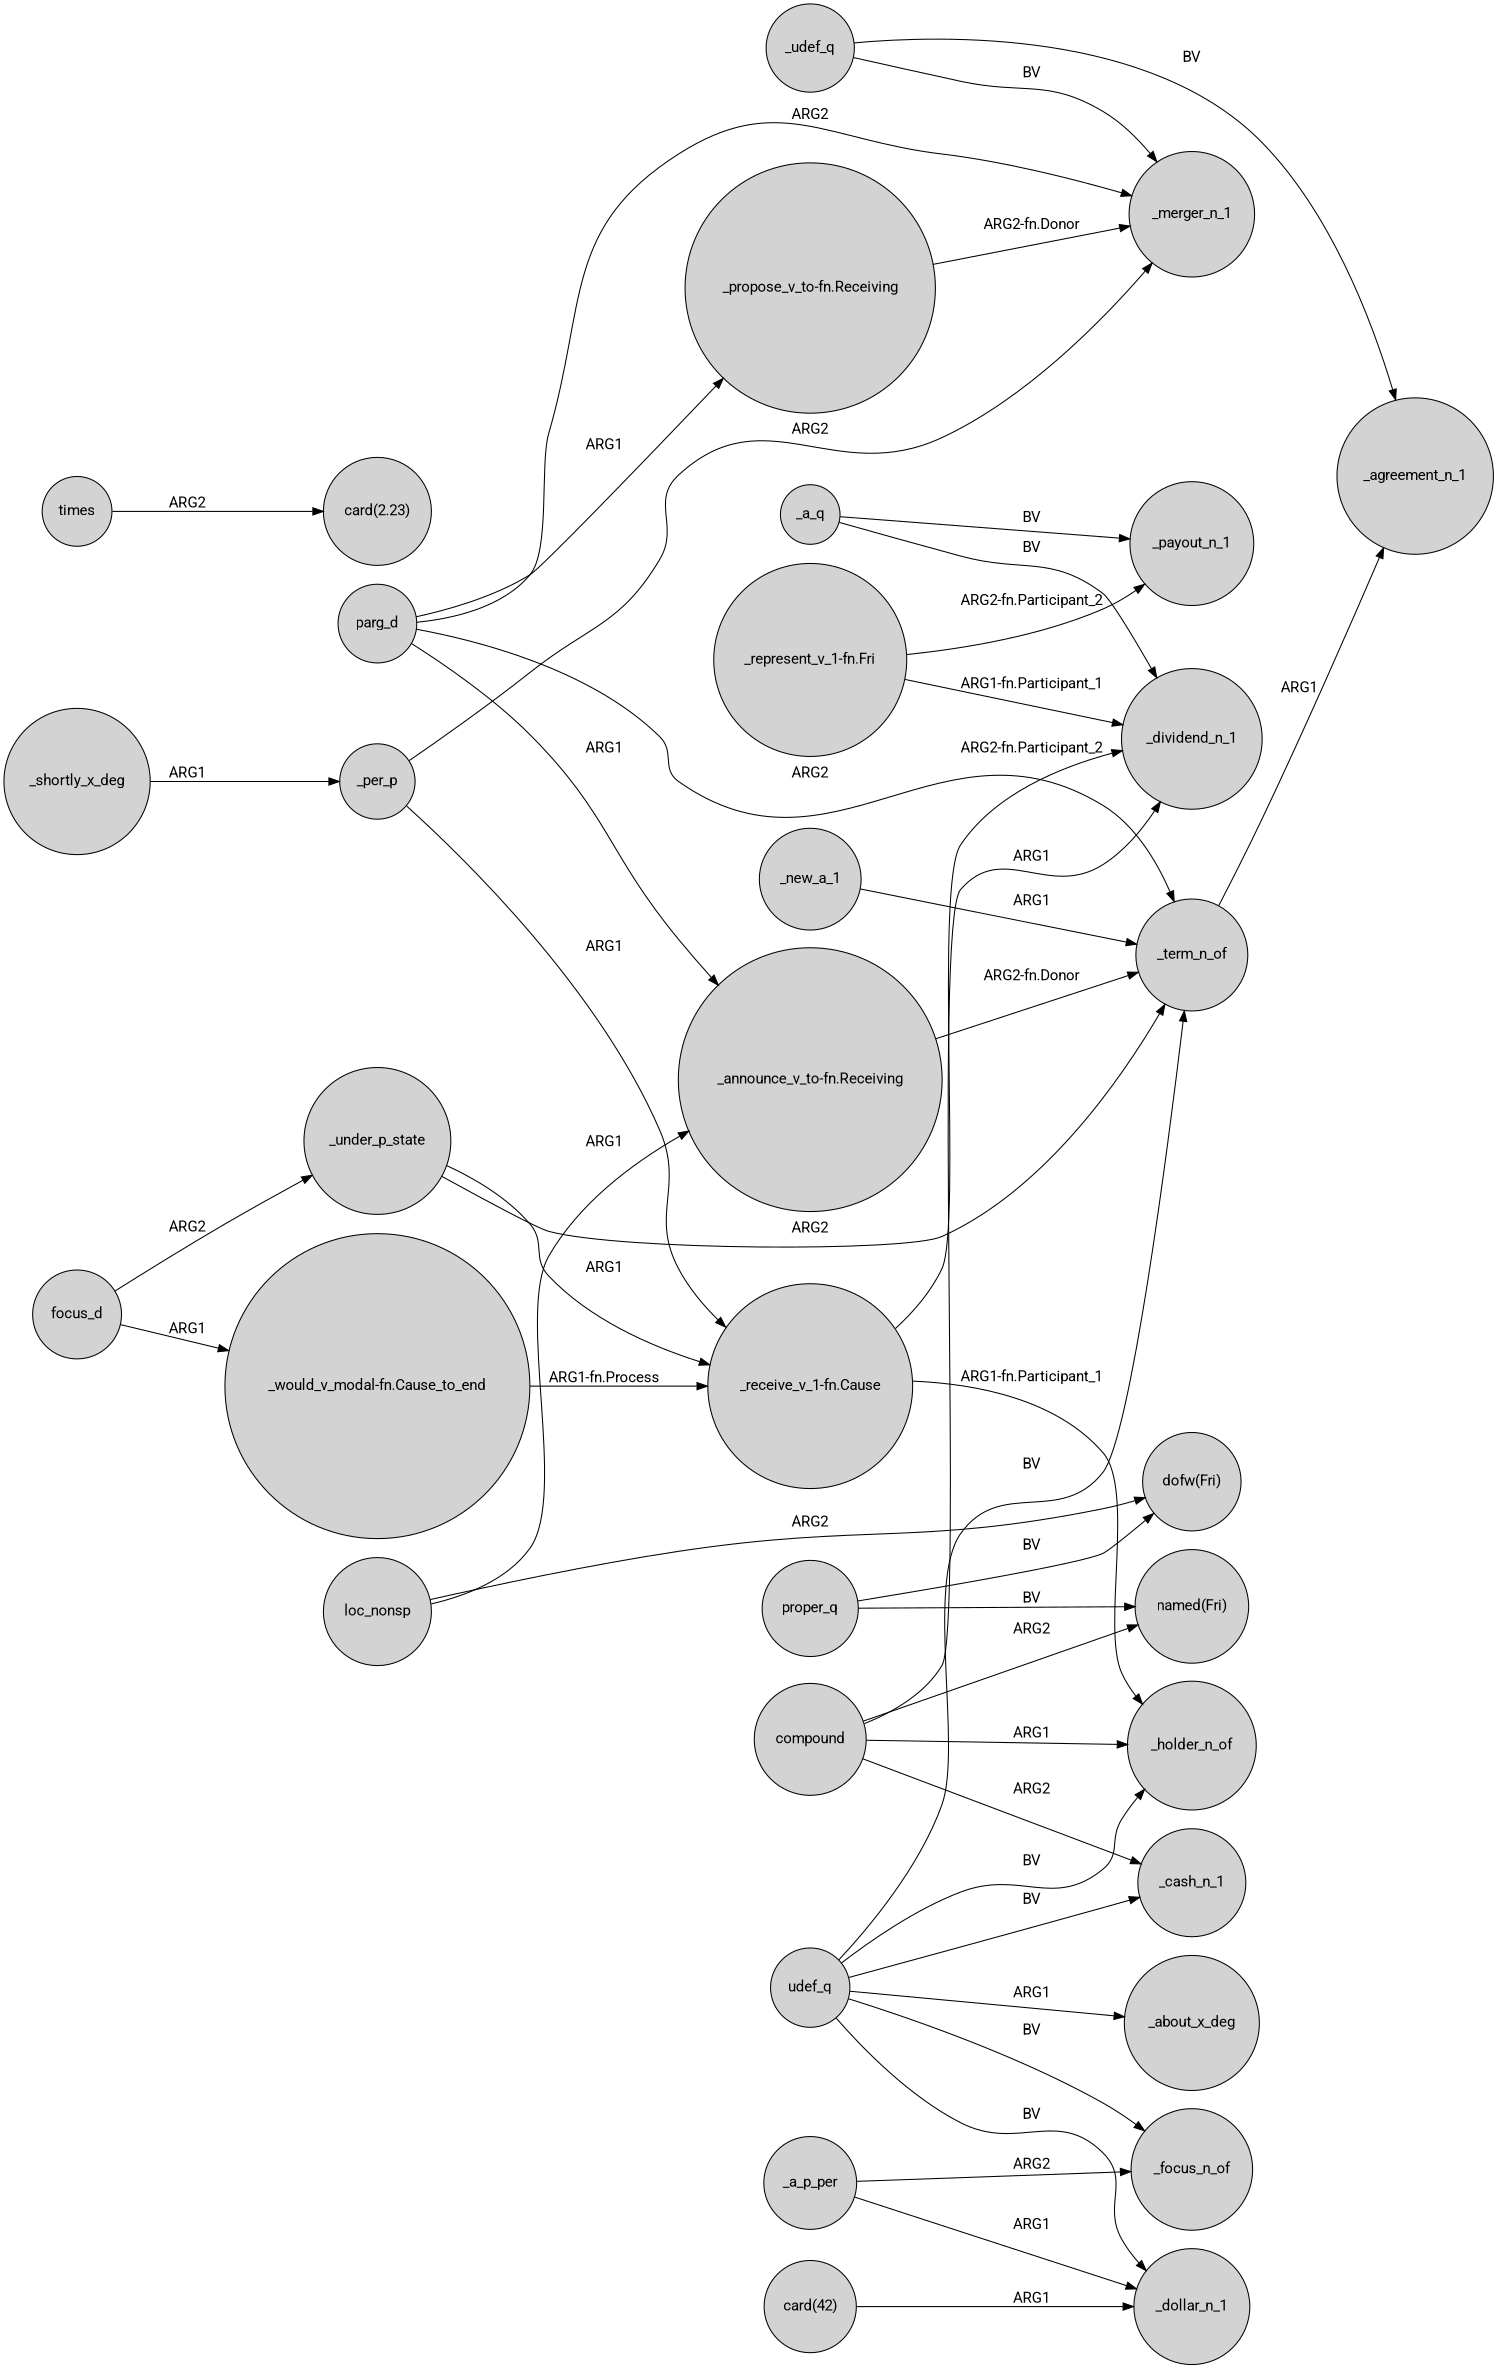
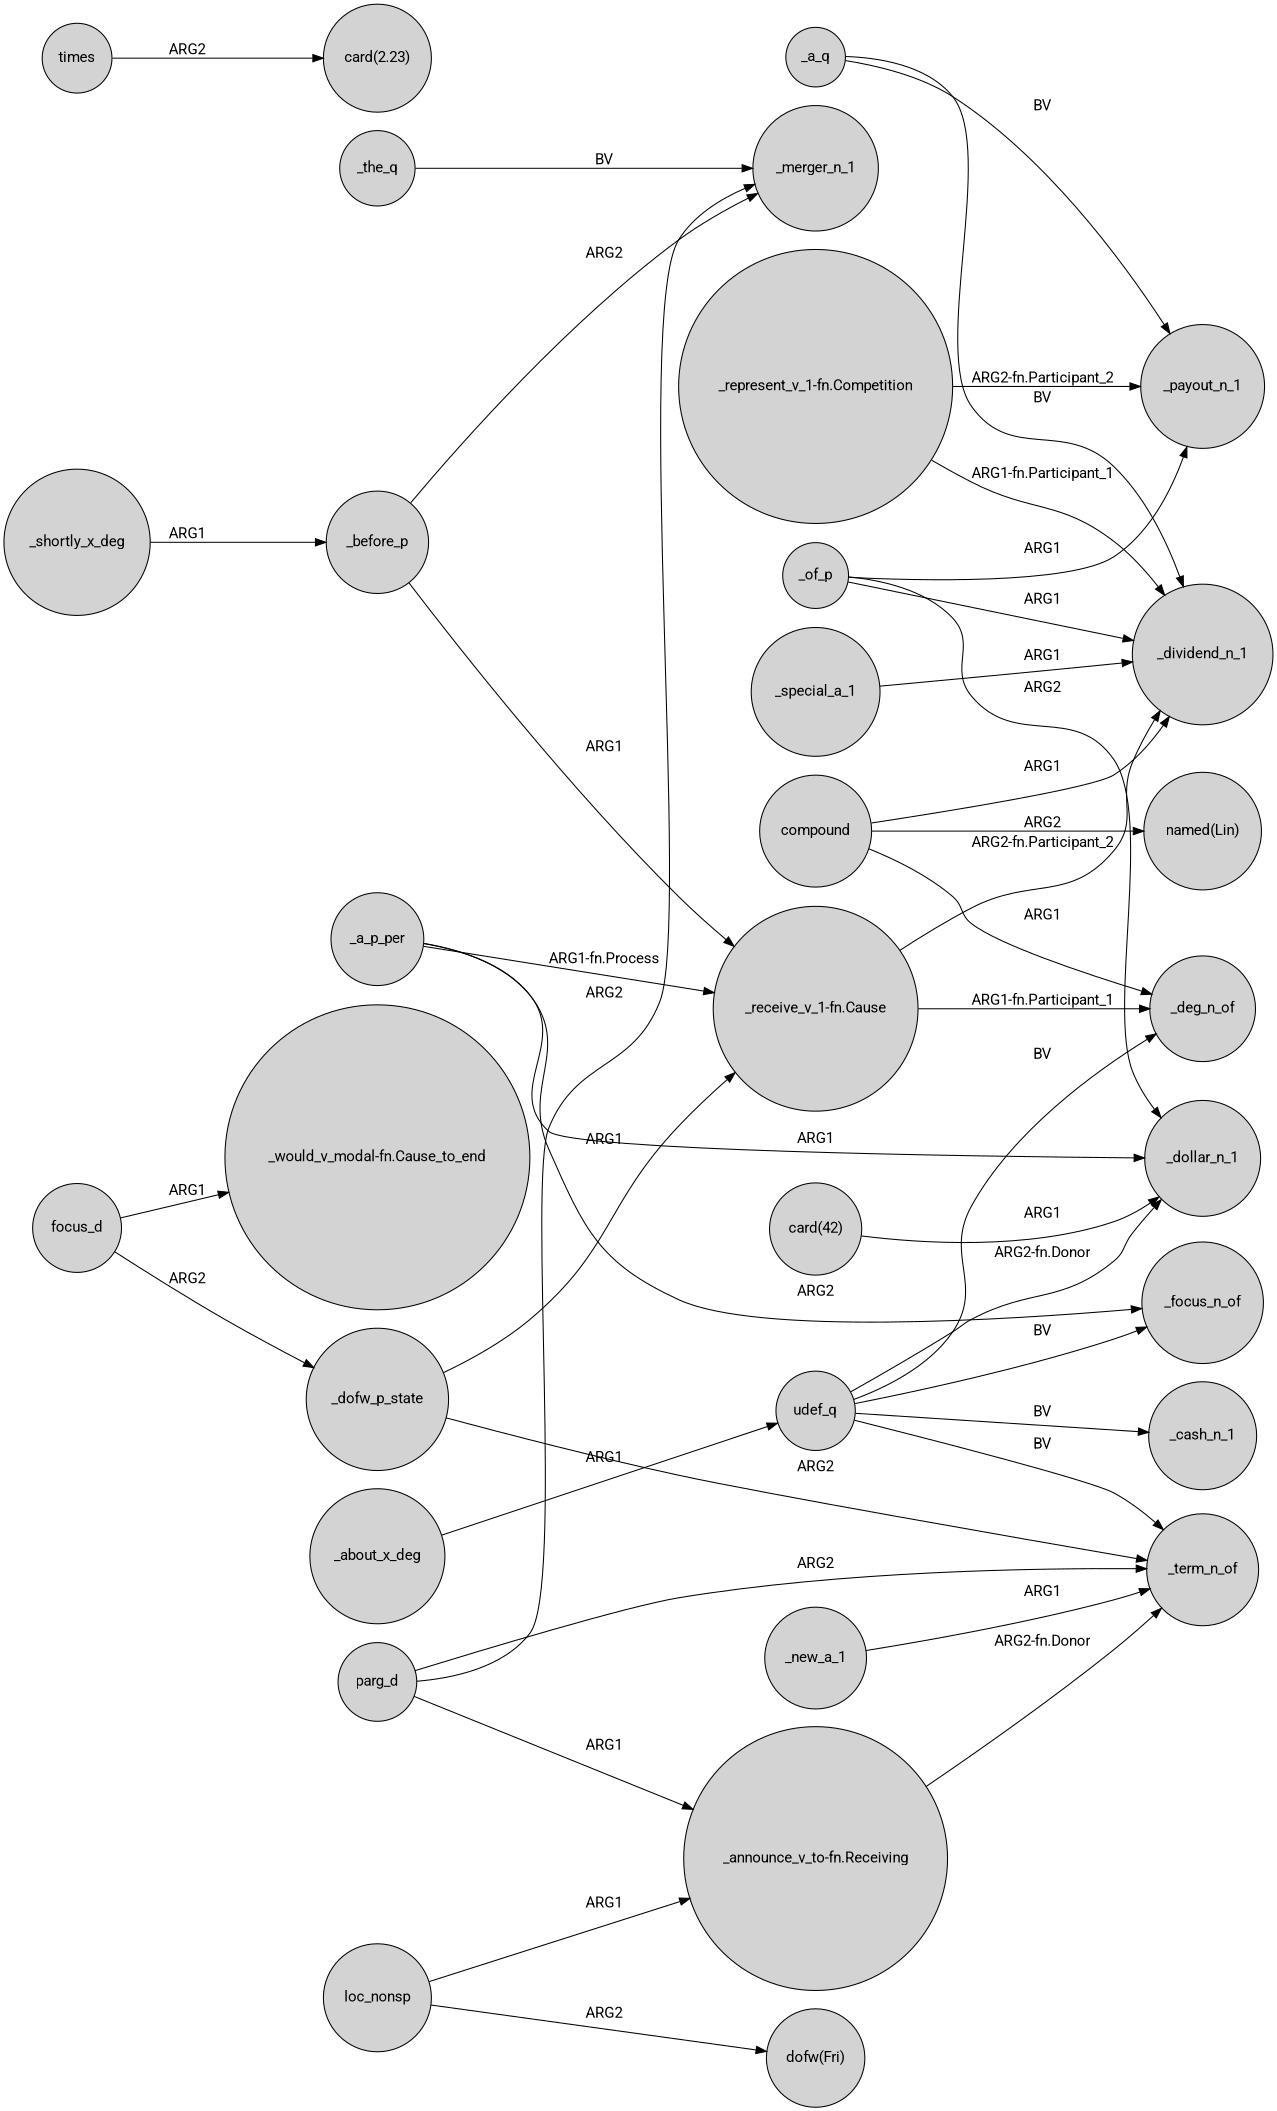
(810, 48) -> (377, 168)
(810, 288) -> none
(1415, 476) -> none
none -> (816, 576)
(810, 660) -> (816, 386)
none -> (816, 692)
(377, 781) -> (377, 542)
(377, 1141) -> (377, 1399)
(613, 1386) -> (564, 969)
(1192, 1606) -> (1203, 831)
(810, 1608) -> none
(1192, 1746) -> (1203, 1009)
(997, 1809) -> none
(982, 2003) -> (605, 1481)
(1032, 2115) -> (1043, 1253)
